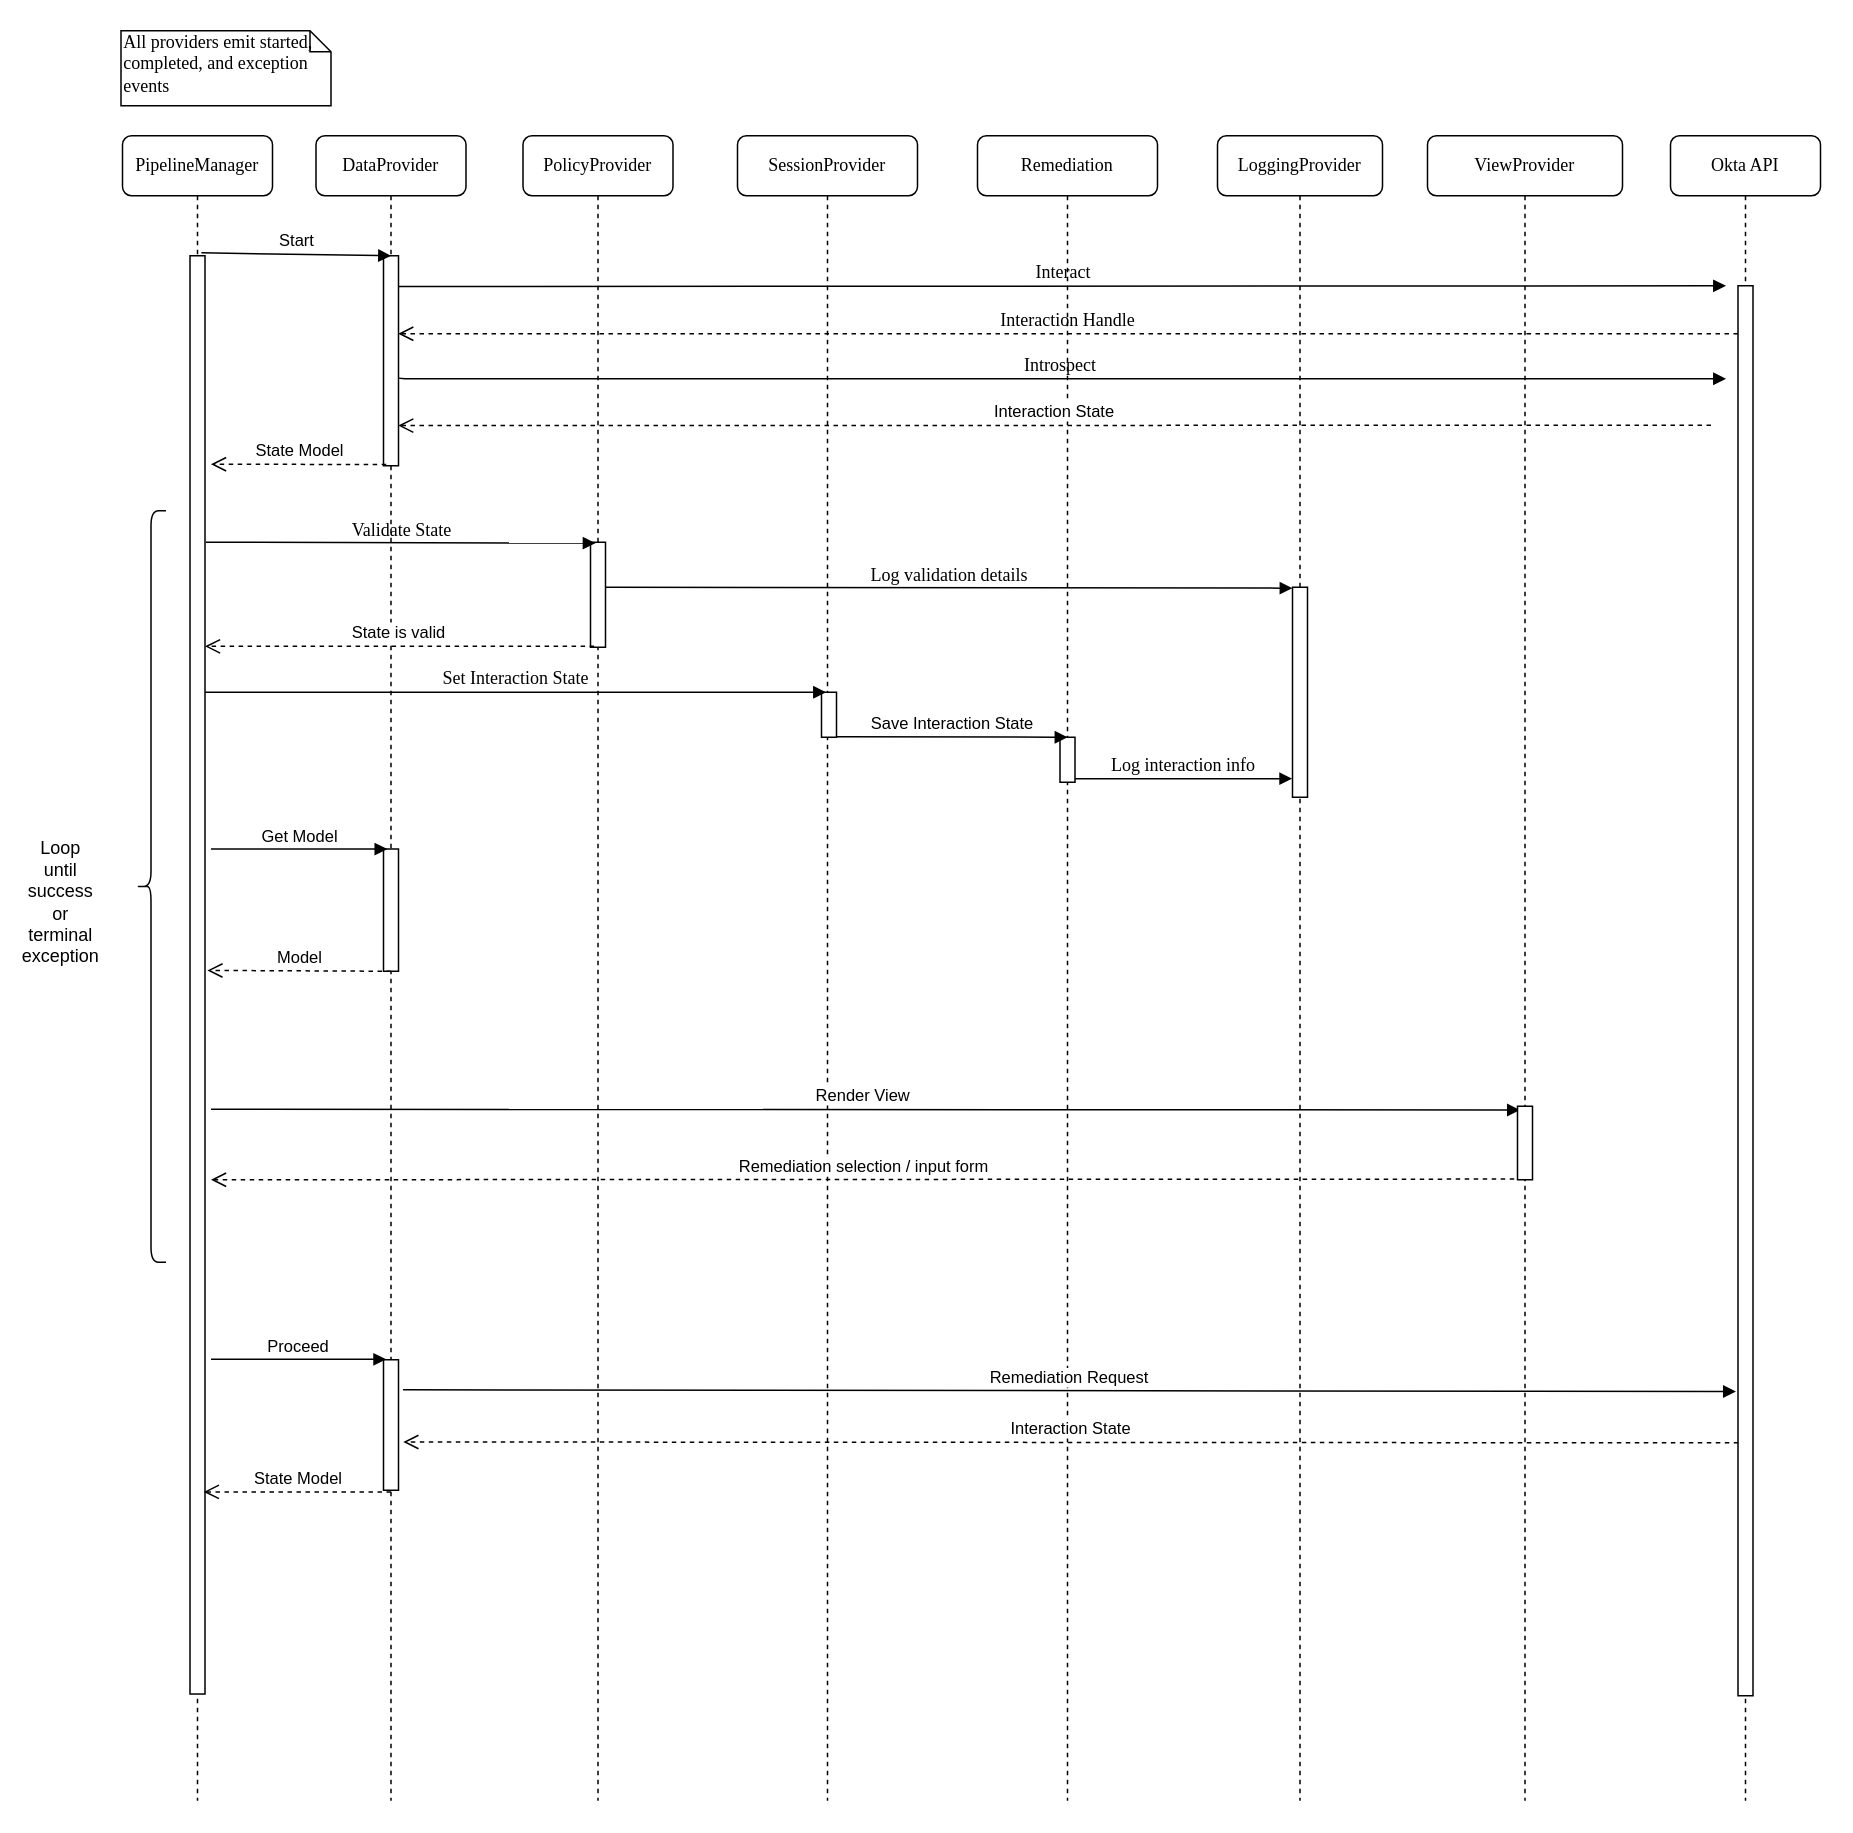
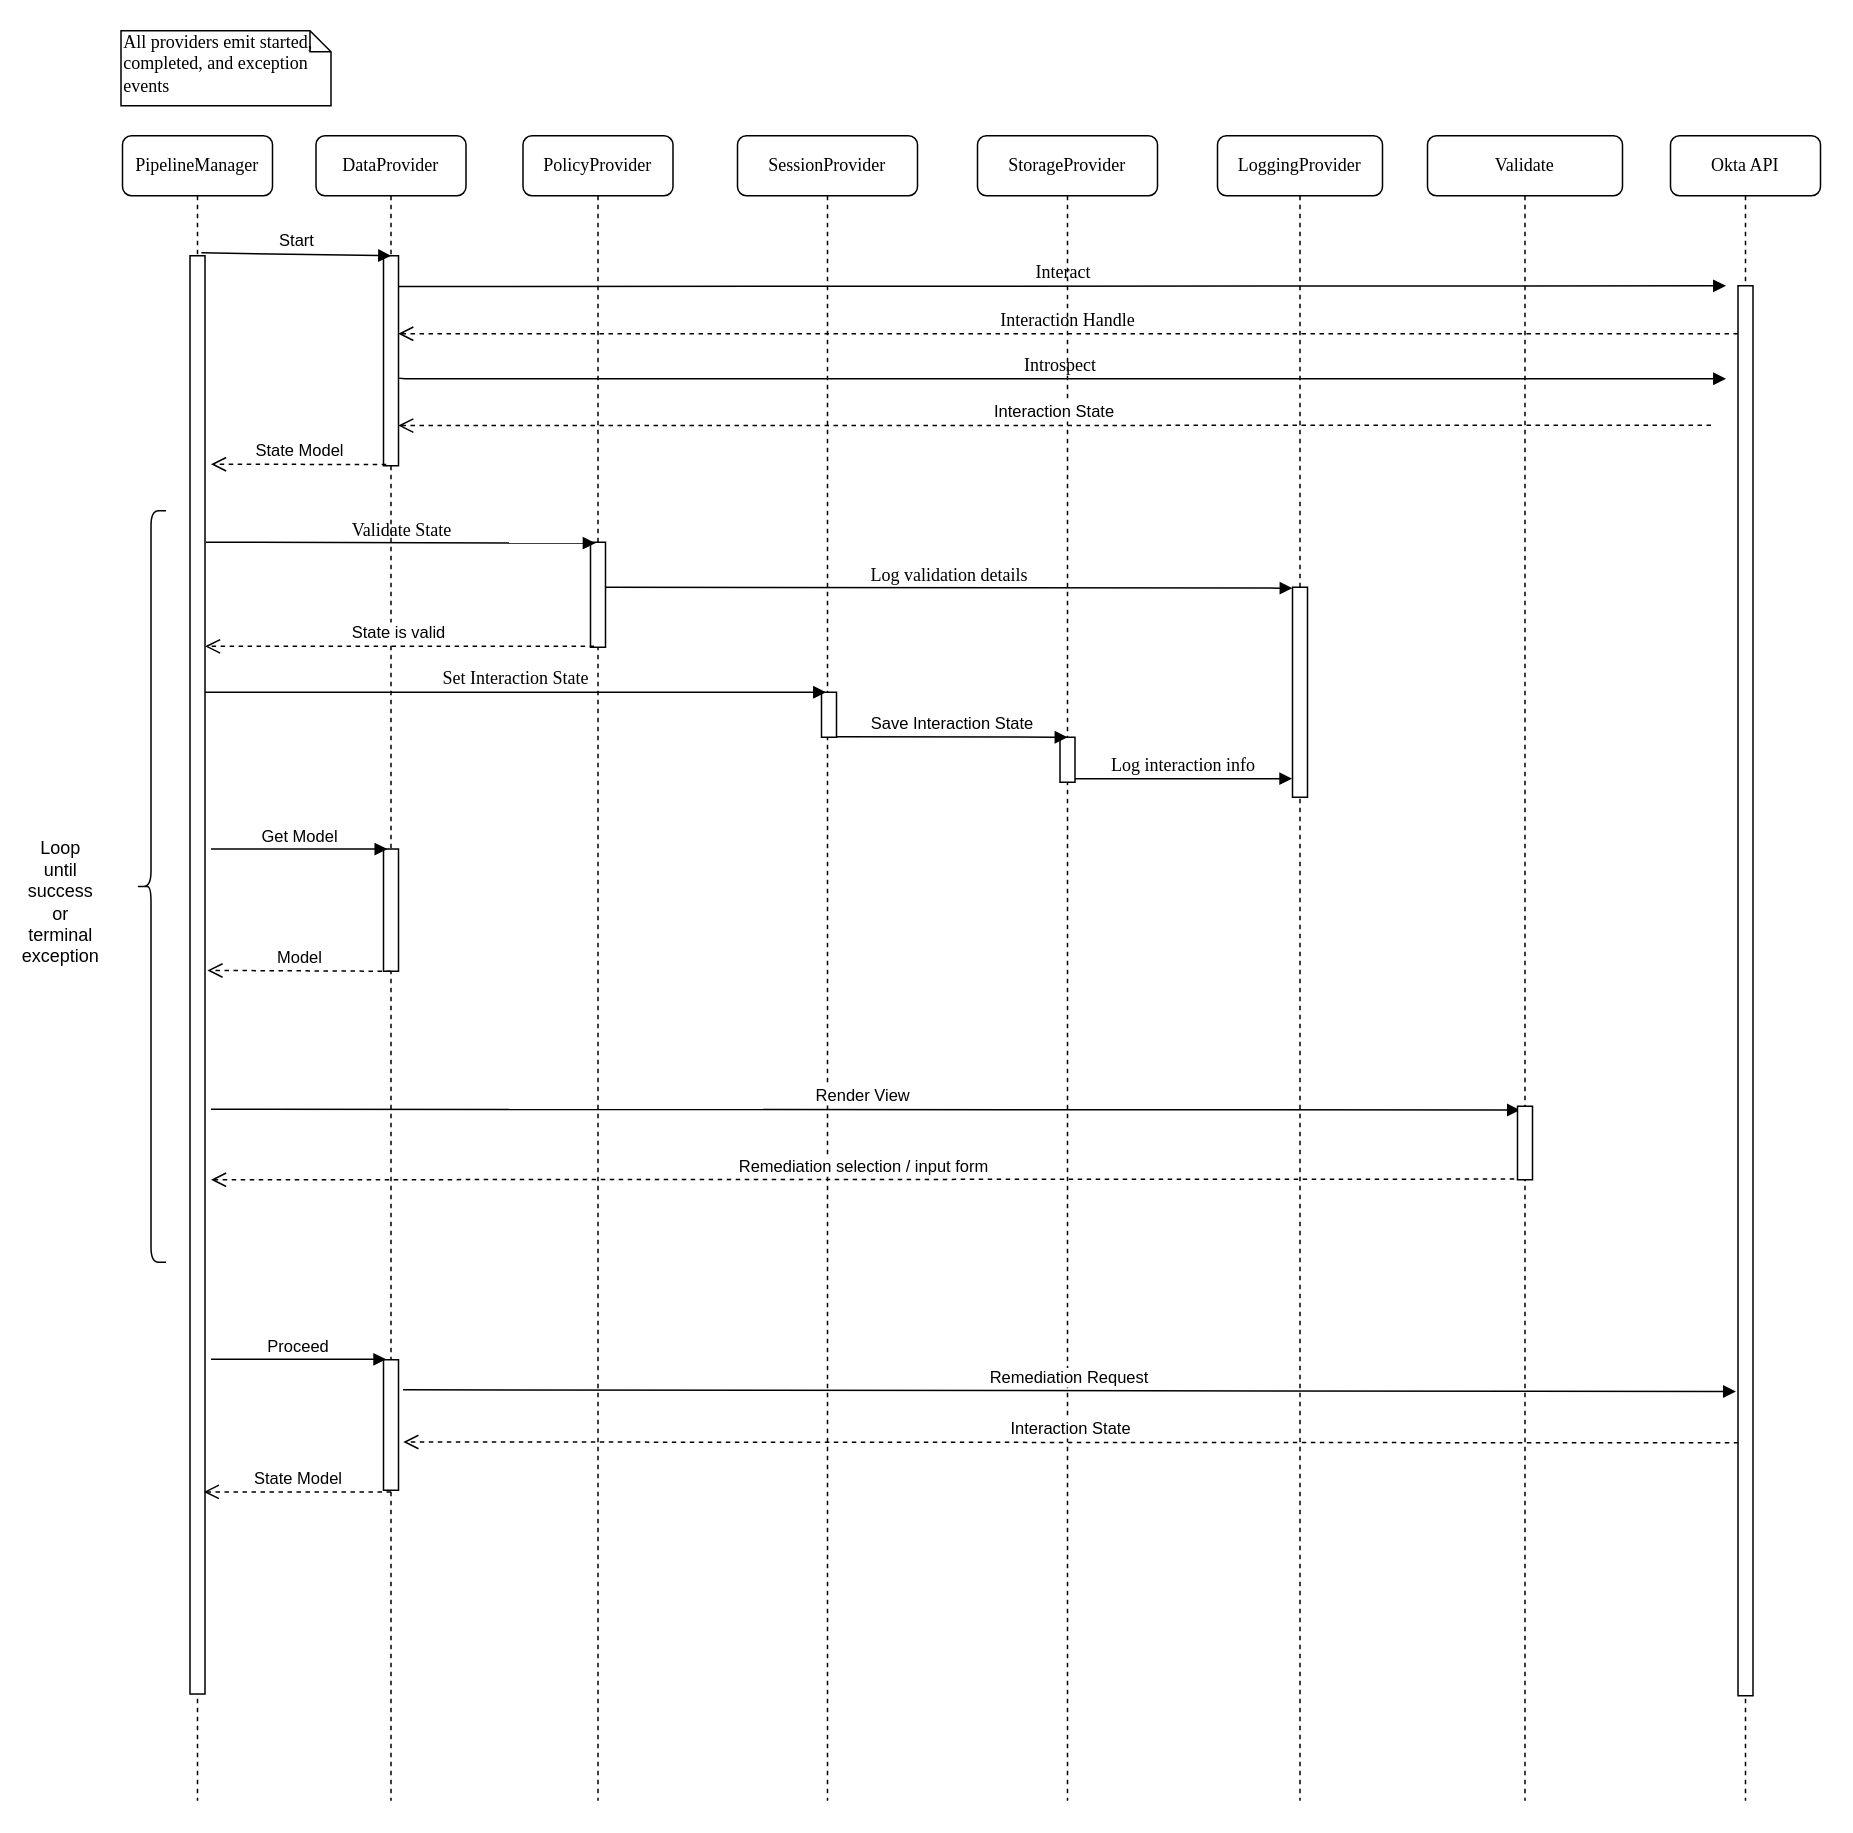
(1067, 166) -> (1067, 166)
(1525, 166) -> (1525, 166)
